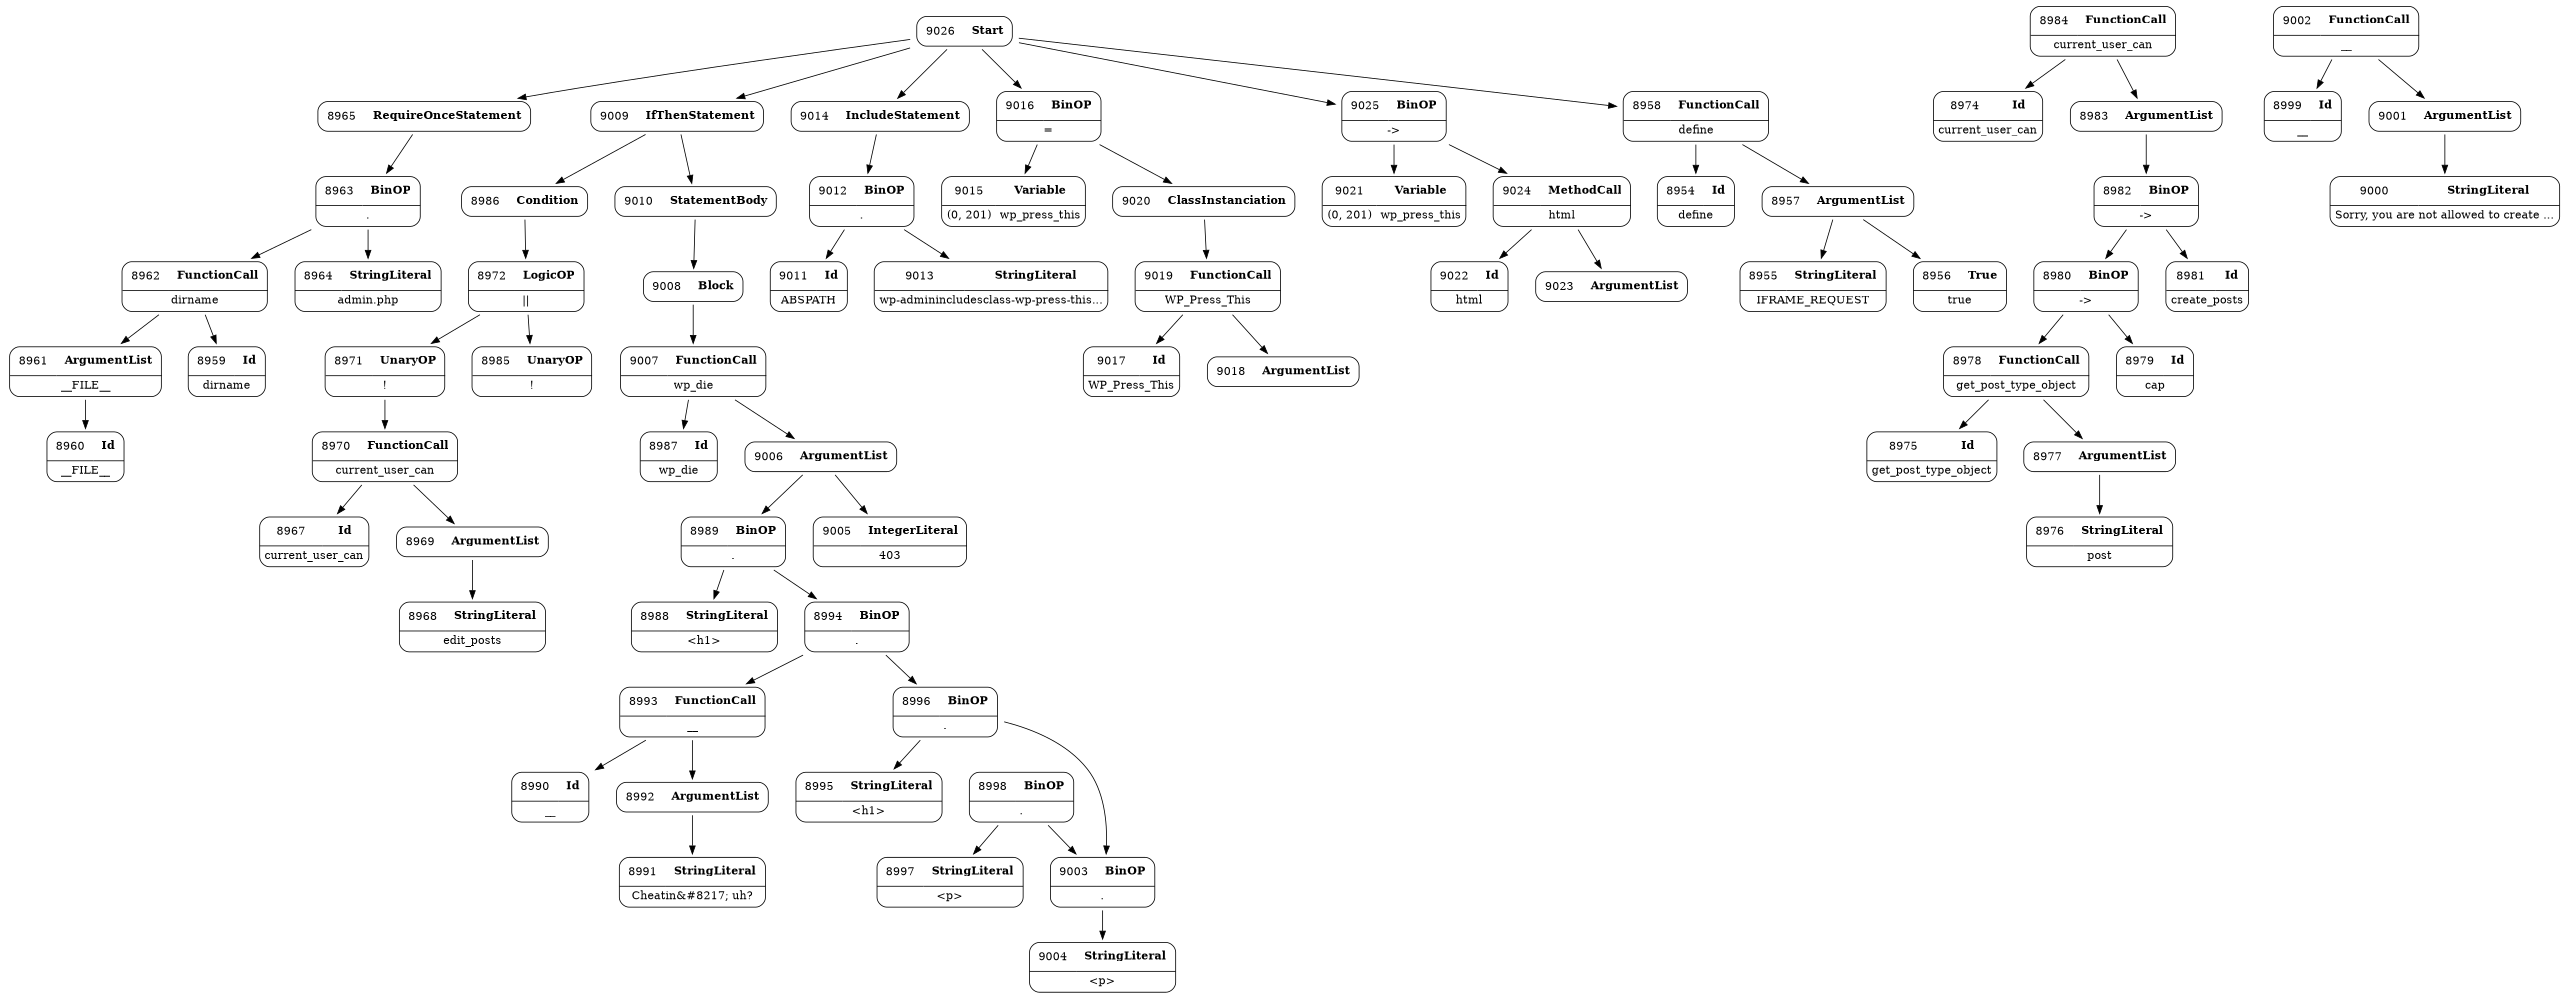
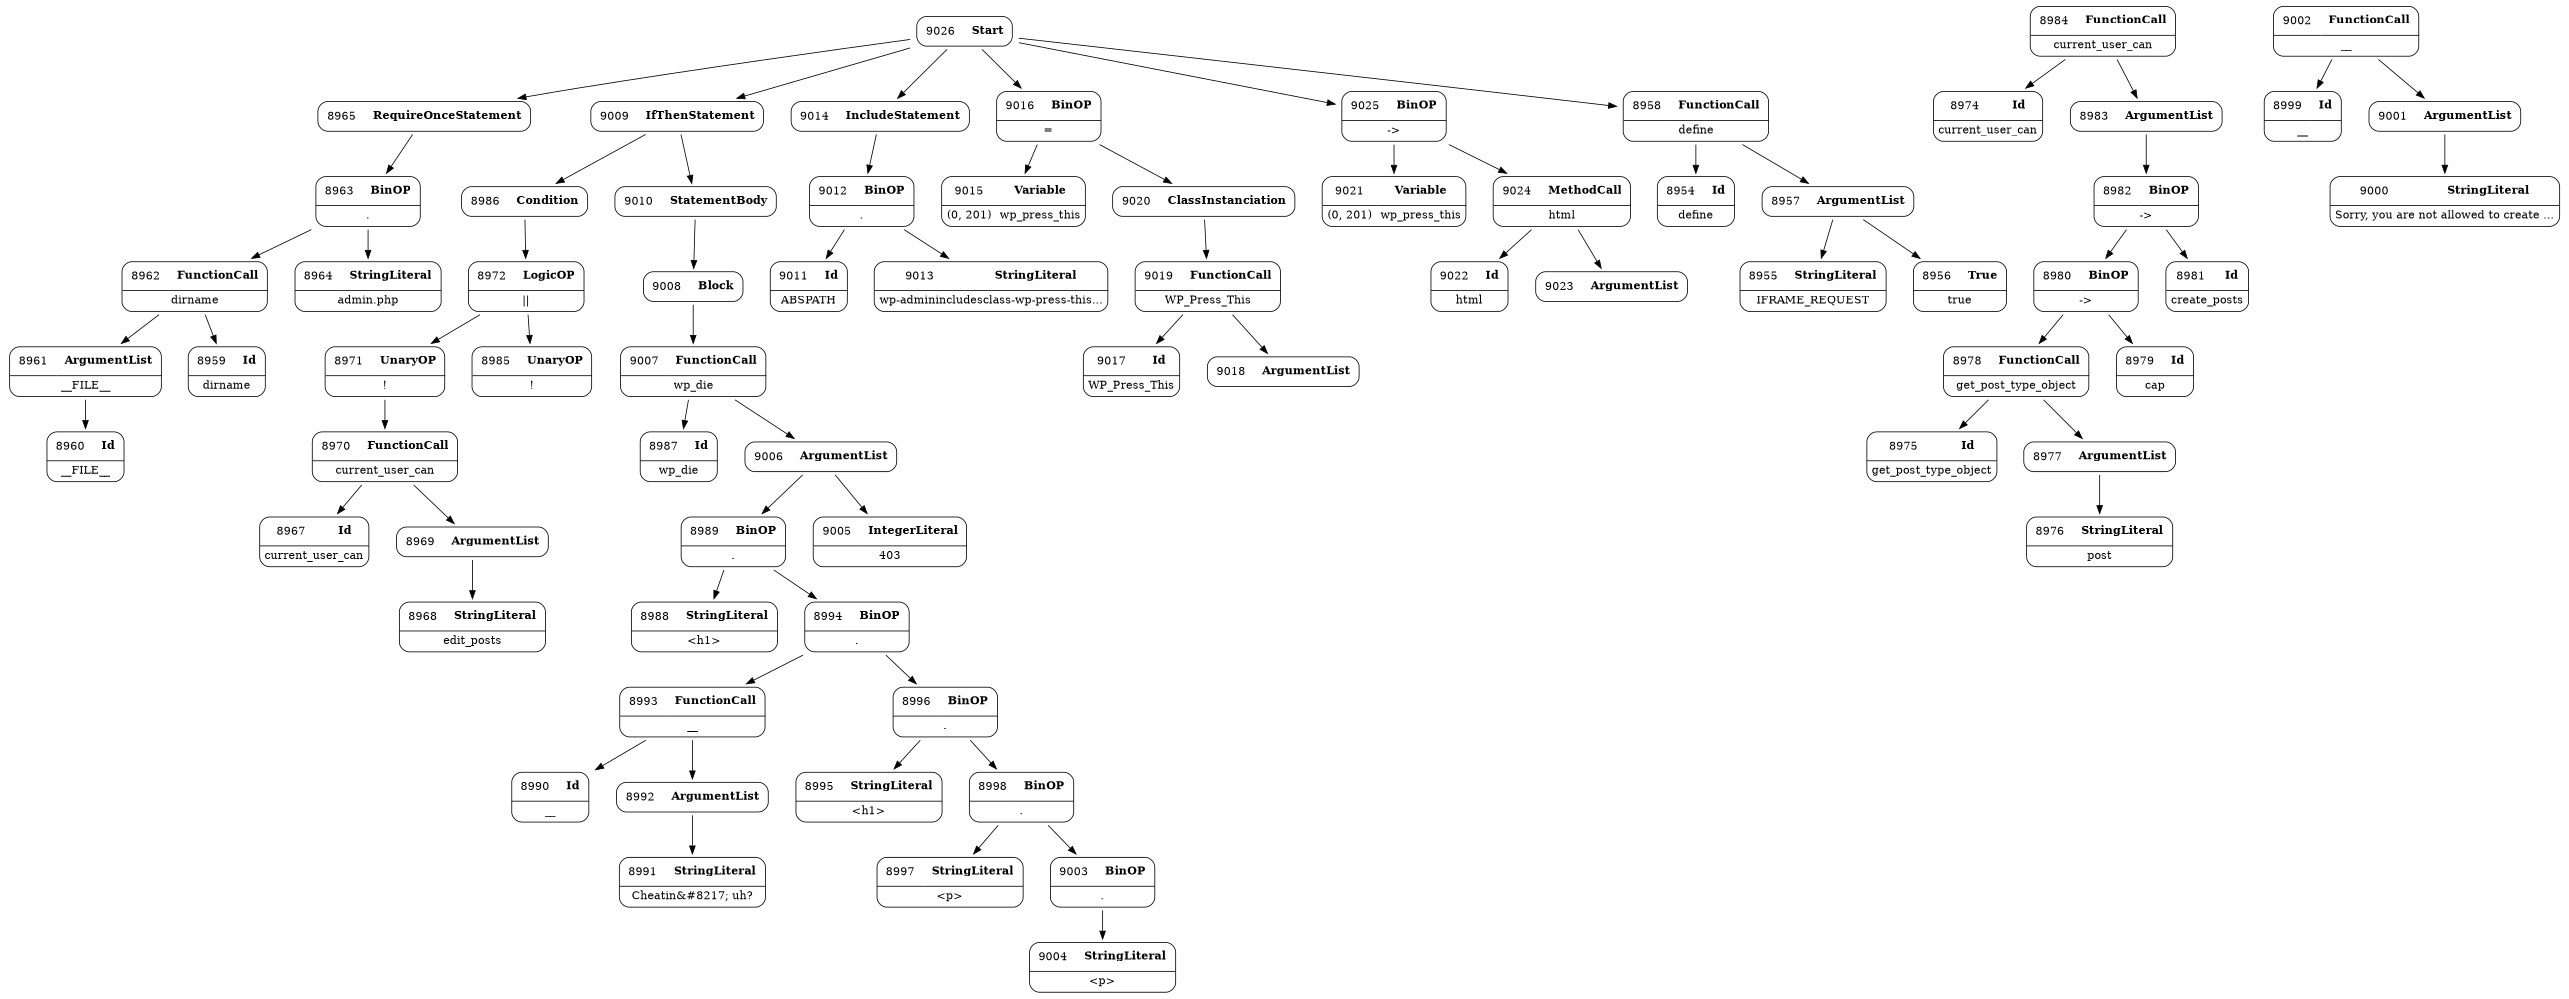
(1082, 763) -> (981, 752)
